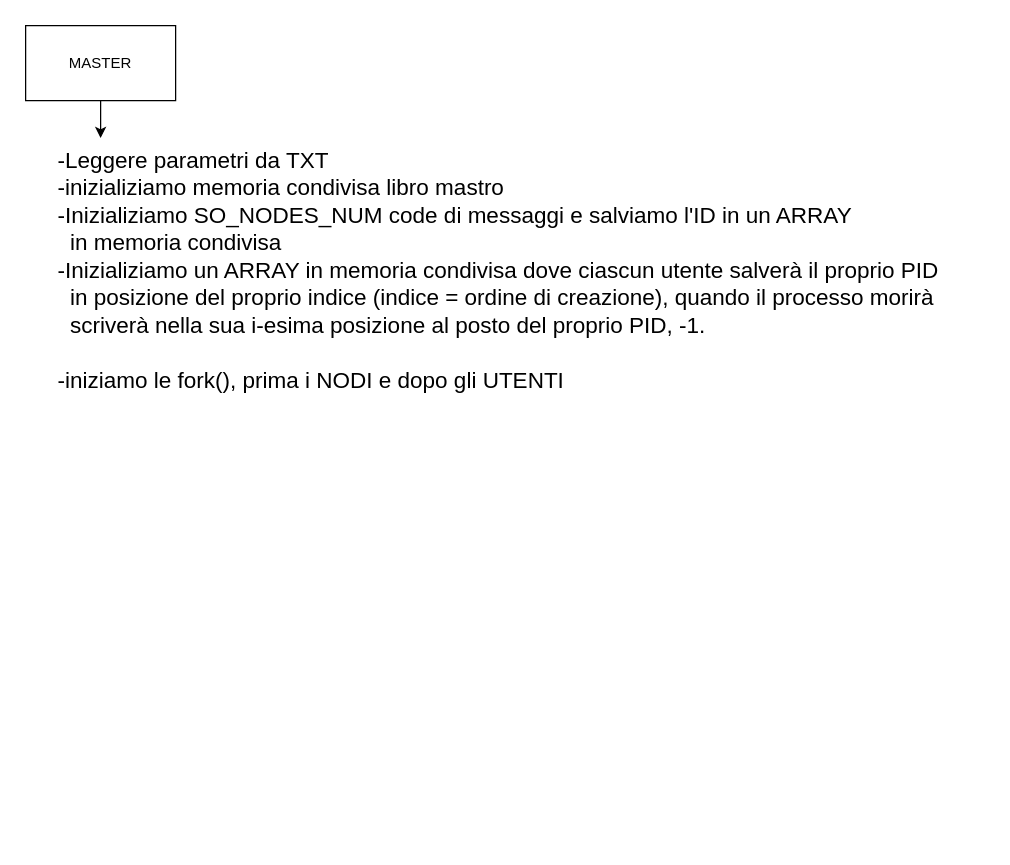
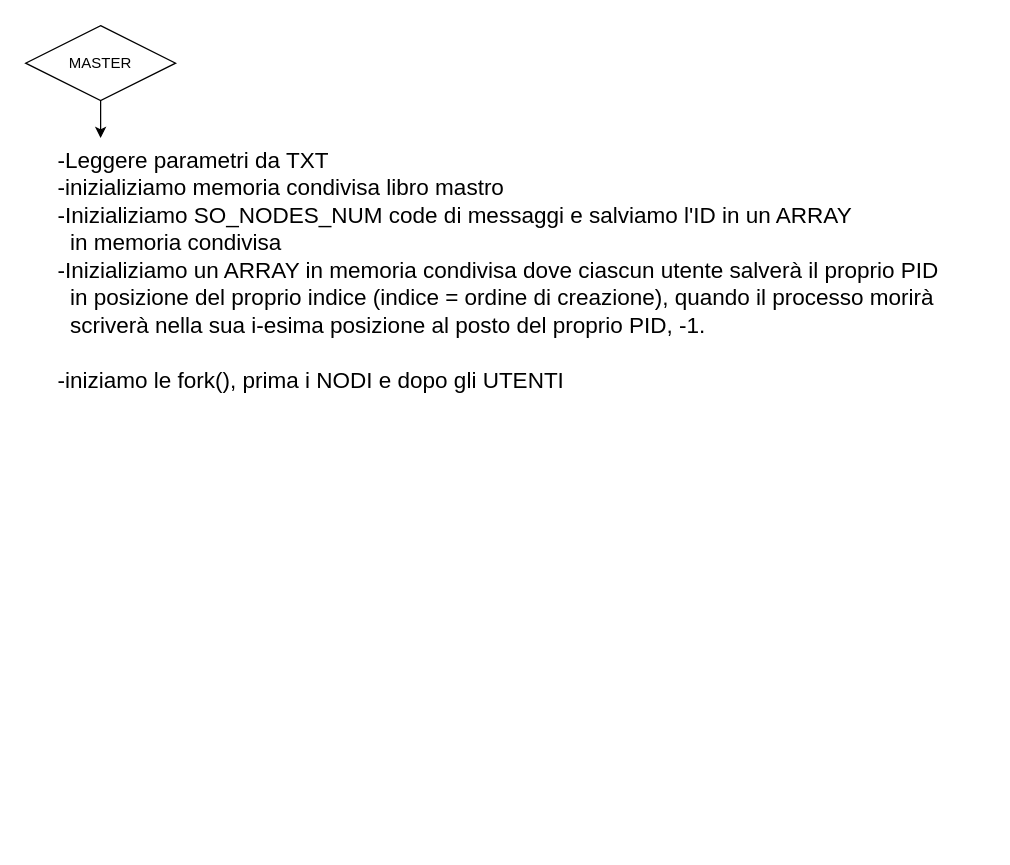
(101, 63) -> (101, 63)
